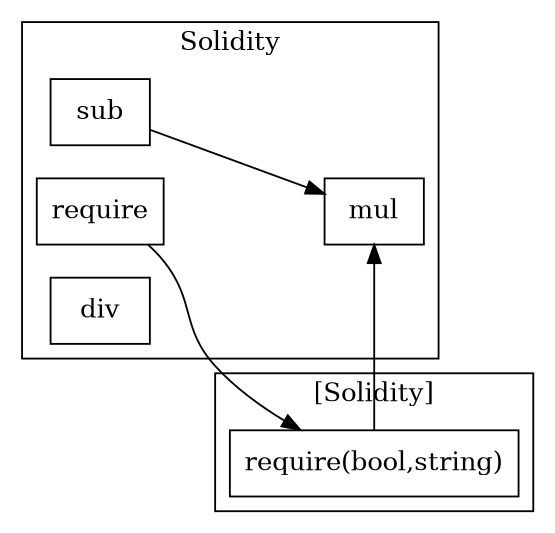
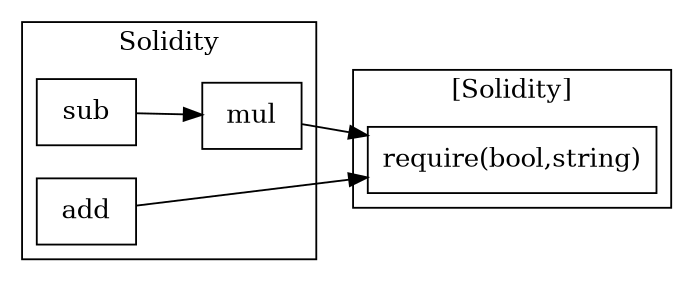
(100, 211) -> (86, 211)
(100, 311) -> none
(374, 347) -> (328, 129)
